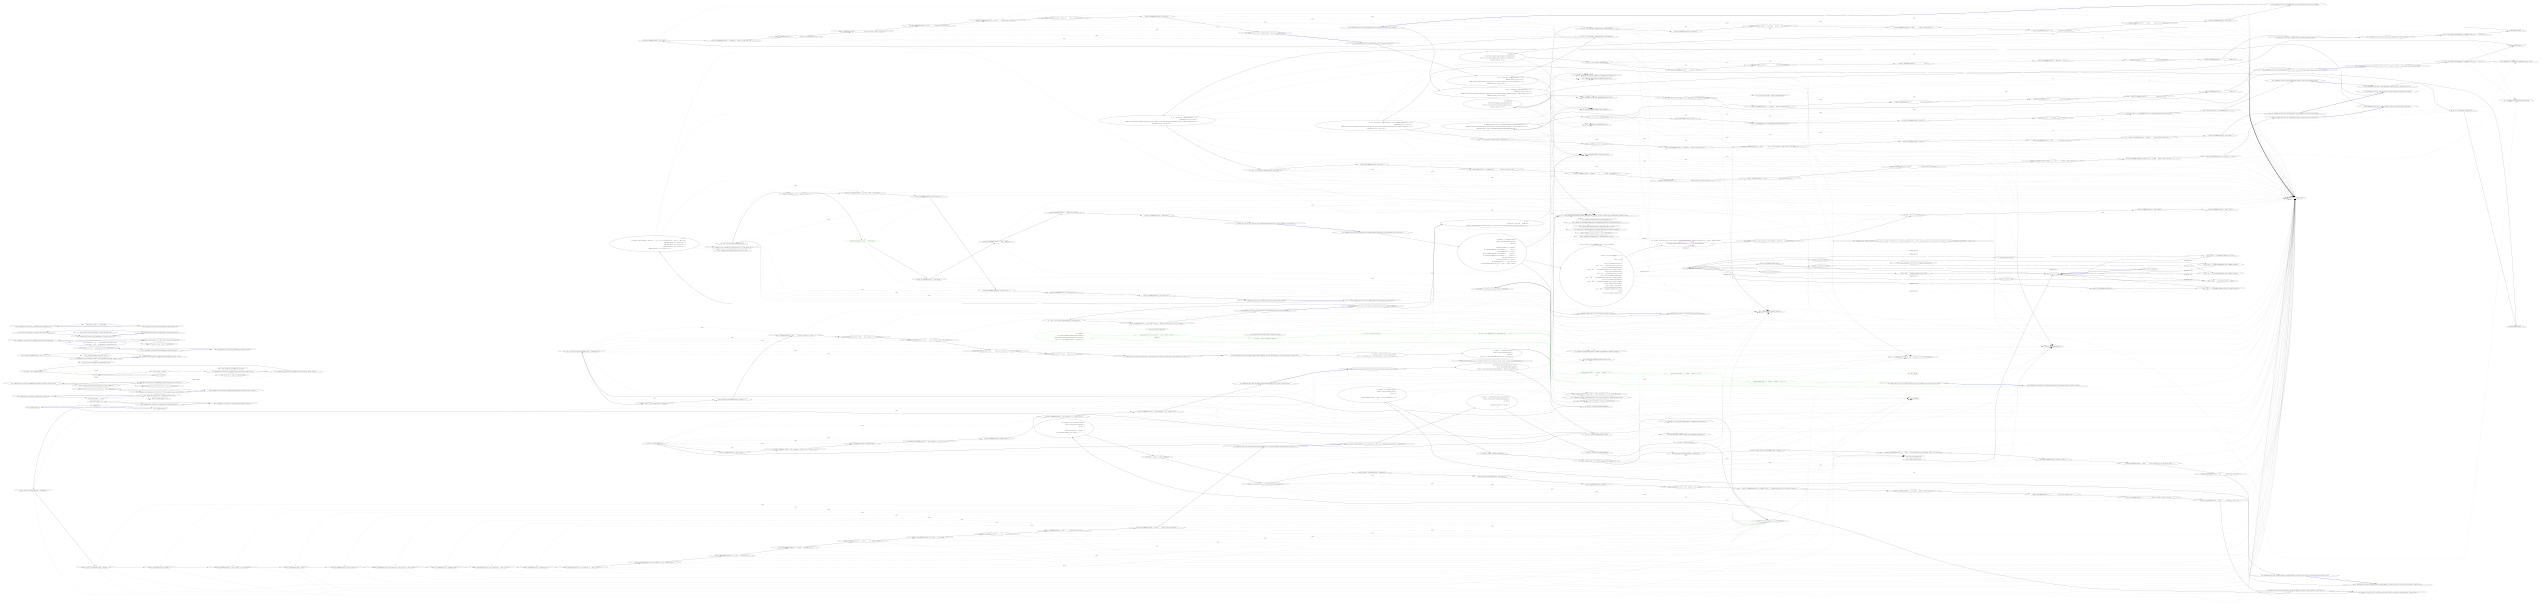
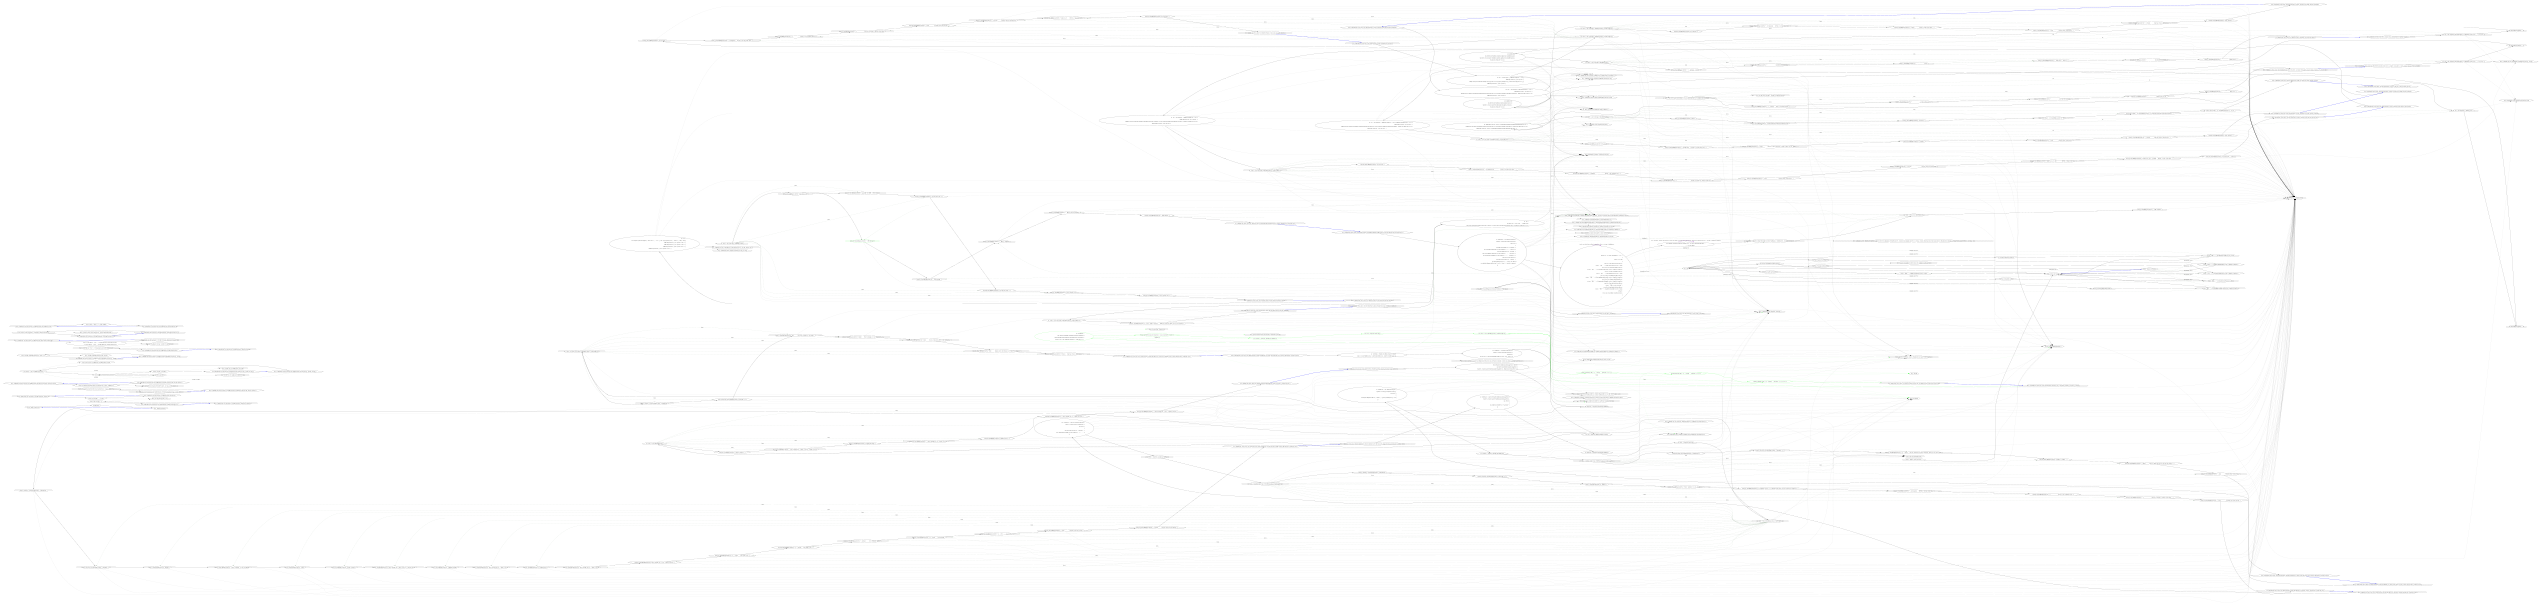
(2221, 210) -> none
